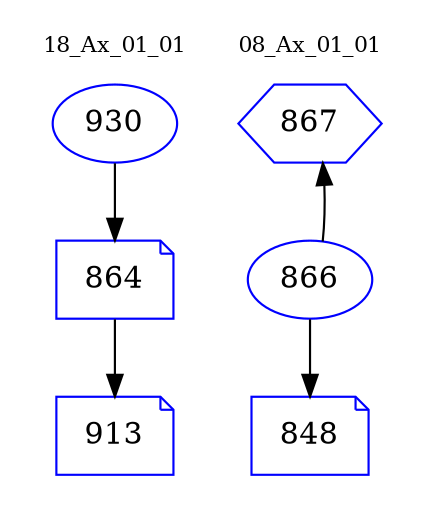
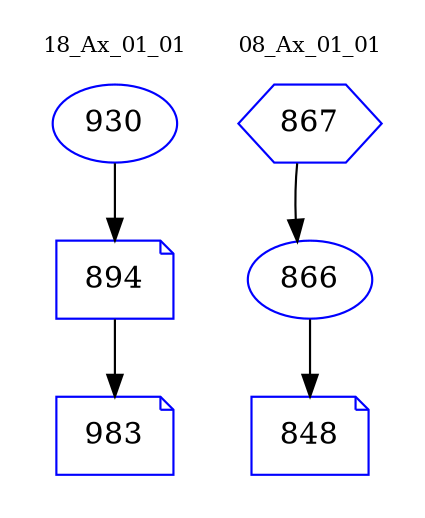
(325, 213) -> (296, 191)
(115, 280) -> (115, 280)
(115, 436) -> (115, 436)
